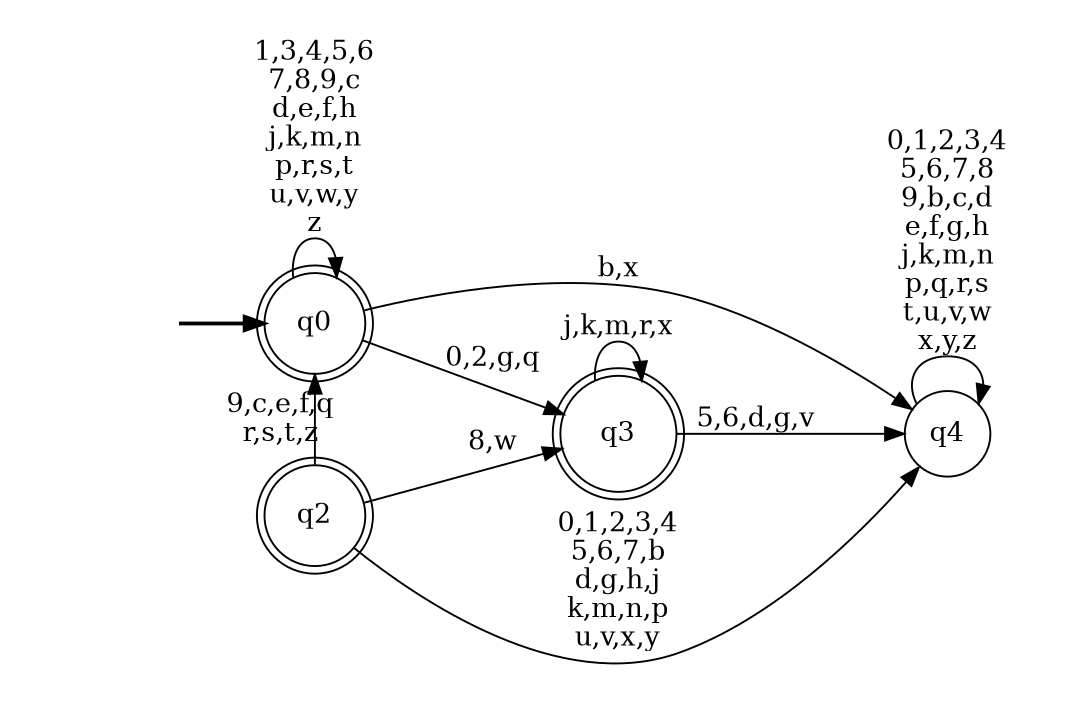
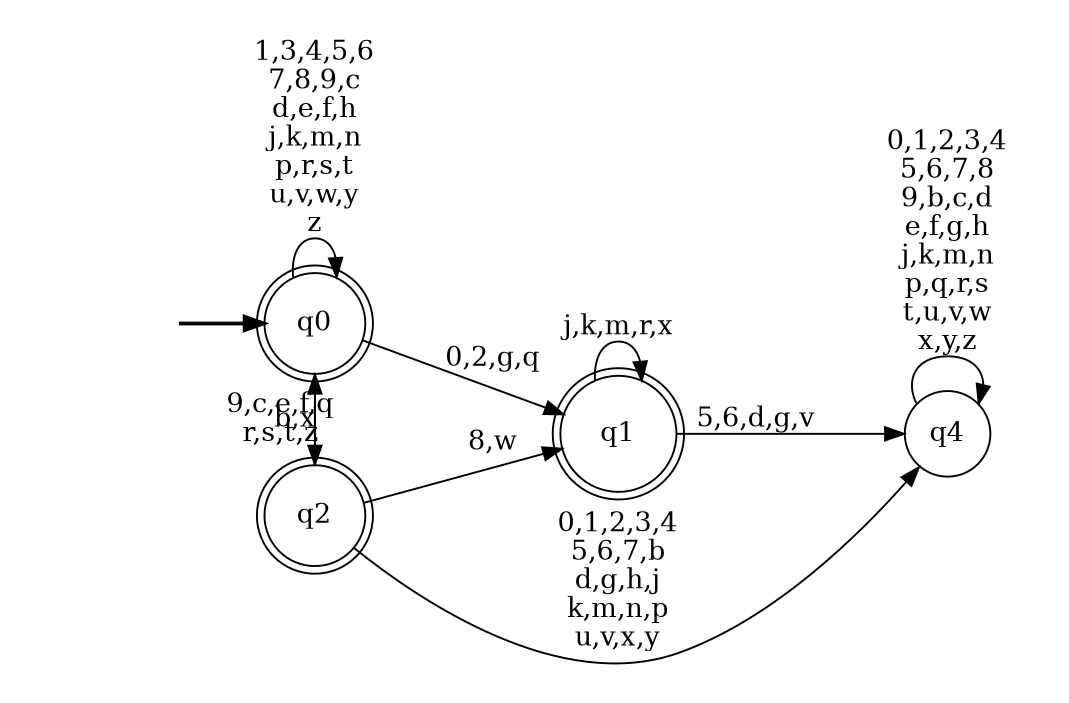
(641, 288) -> (315, 410)
(618, 434) -> (618, 434)
